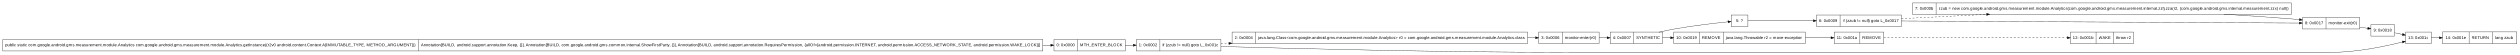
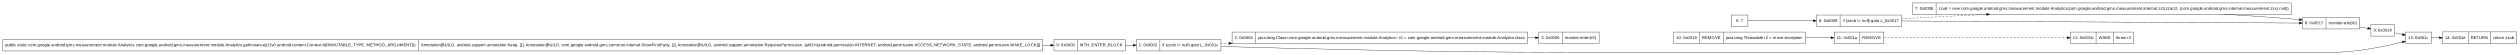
(1636, 38) -> none
(2504, 38) -> (2504, 38)
